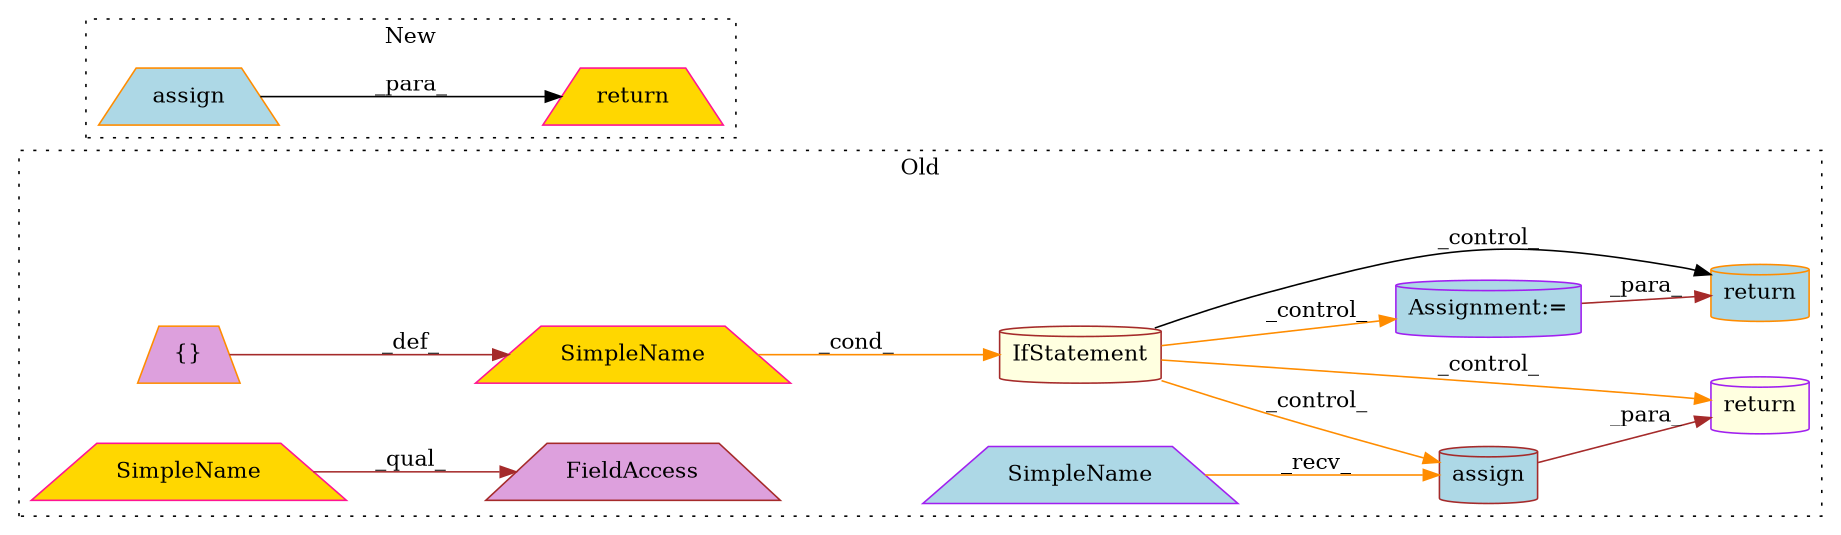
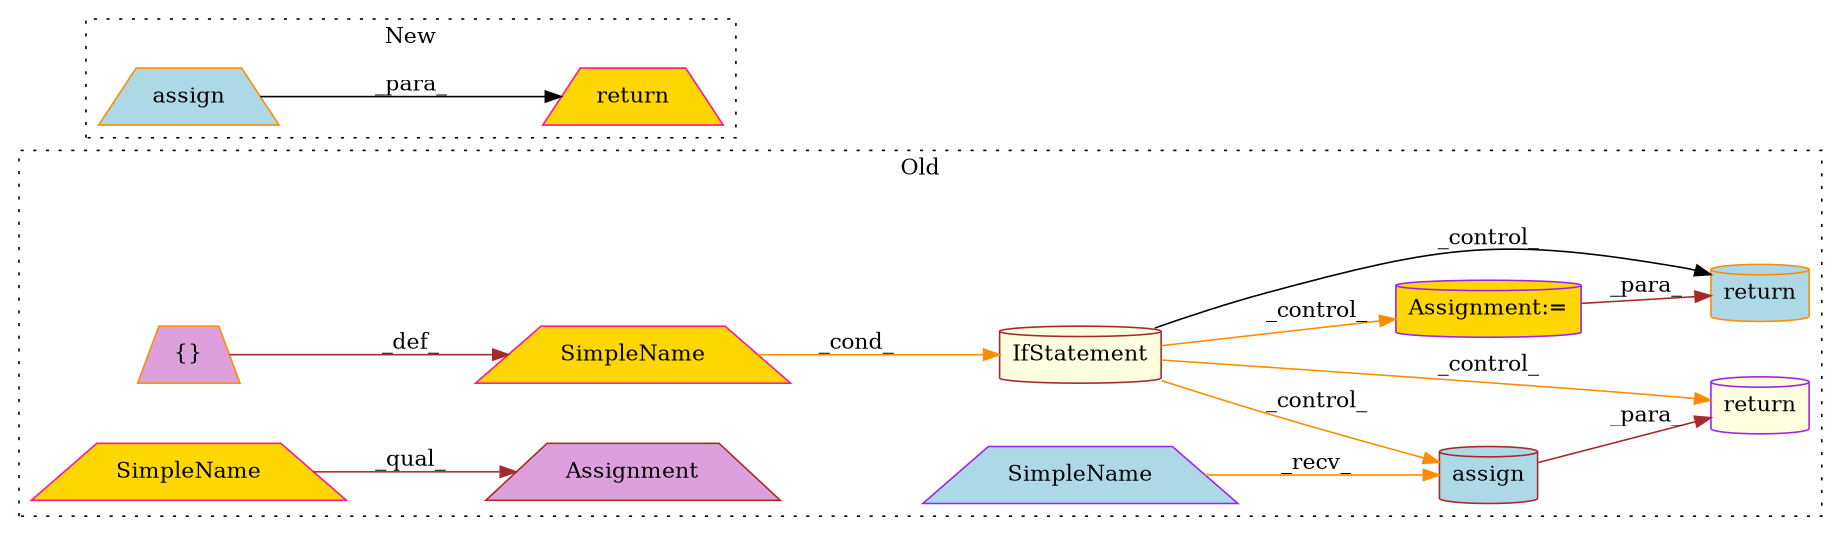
(1489, 309) -> (1489, 309)
(633, 472) -> (633, 472)
